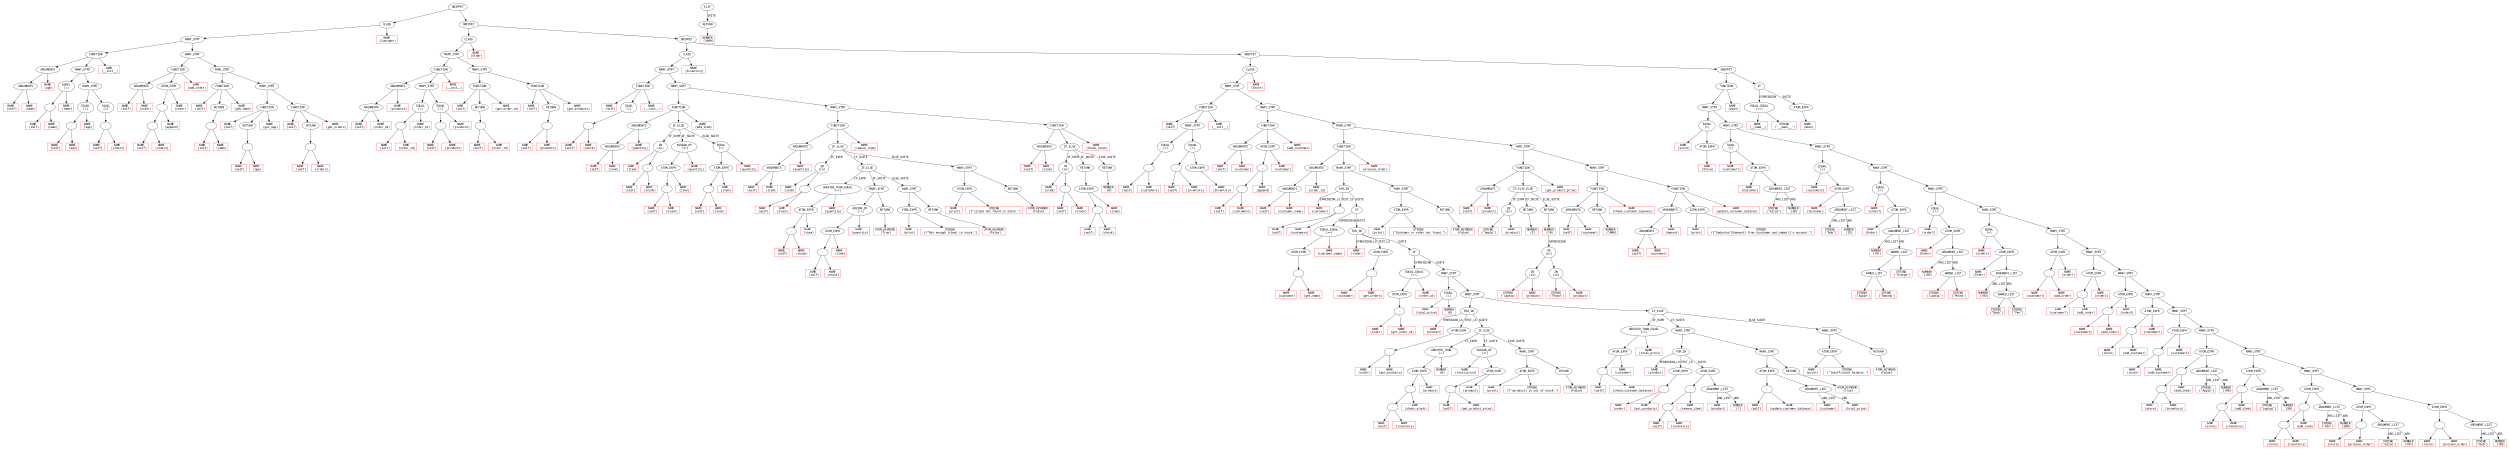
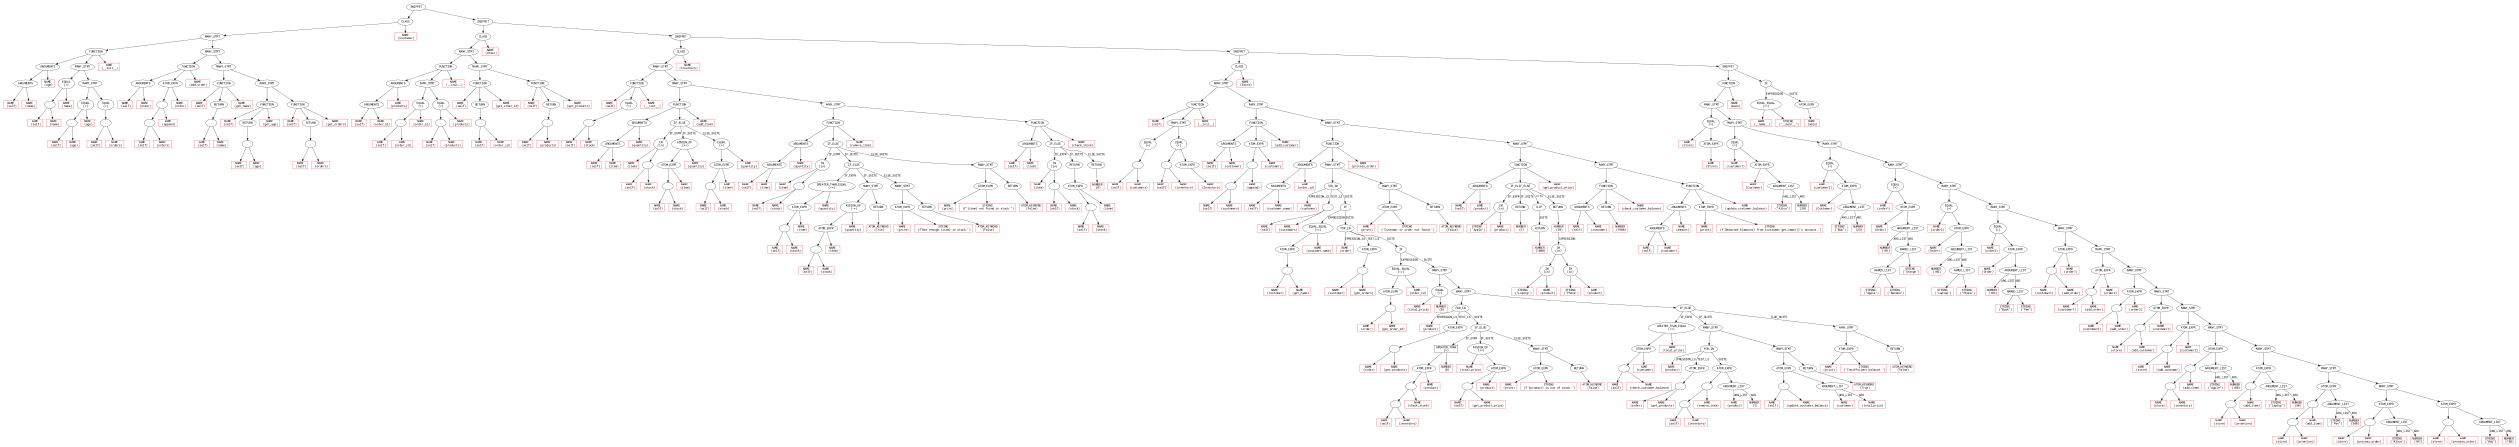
none -> (1534, 194)
(1441, 352) -> (1446, 349)
